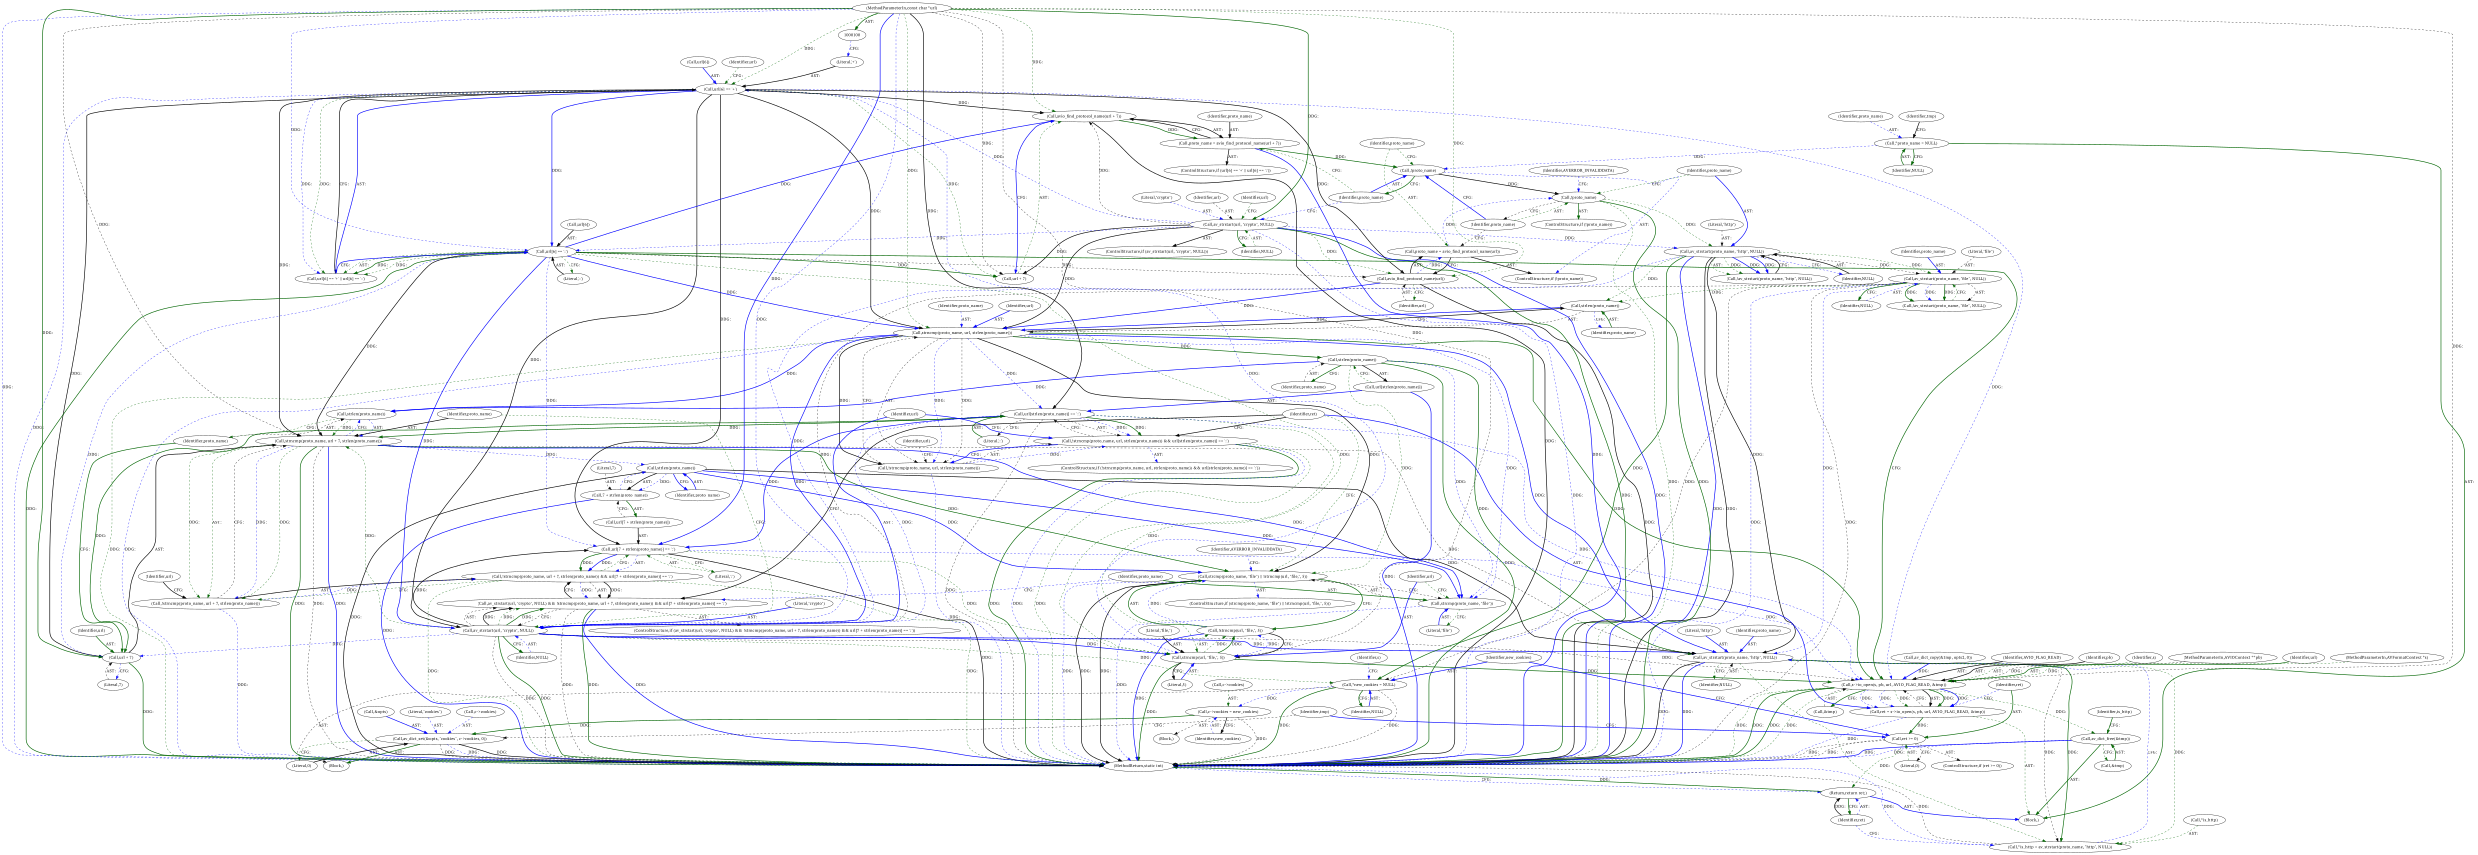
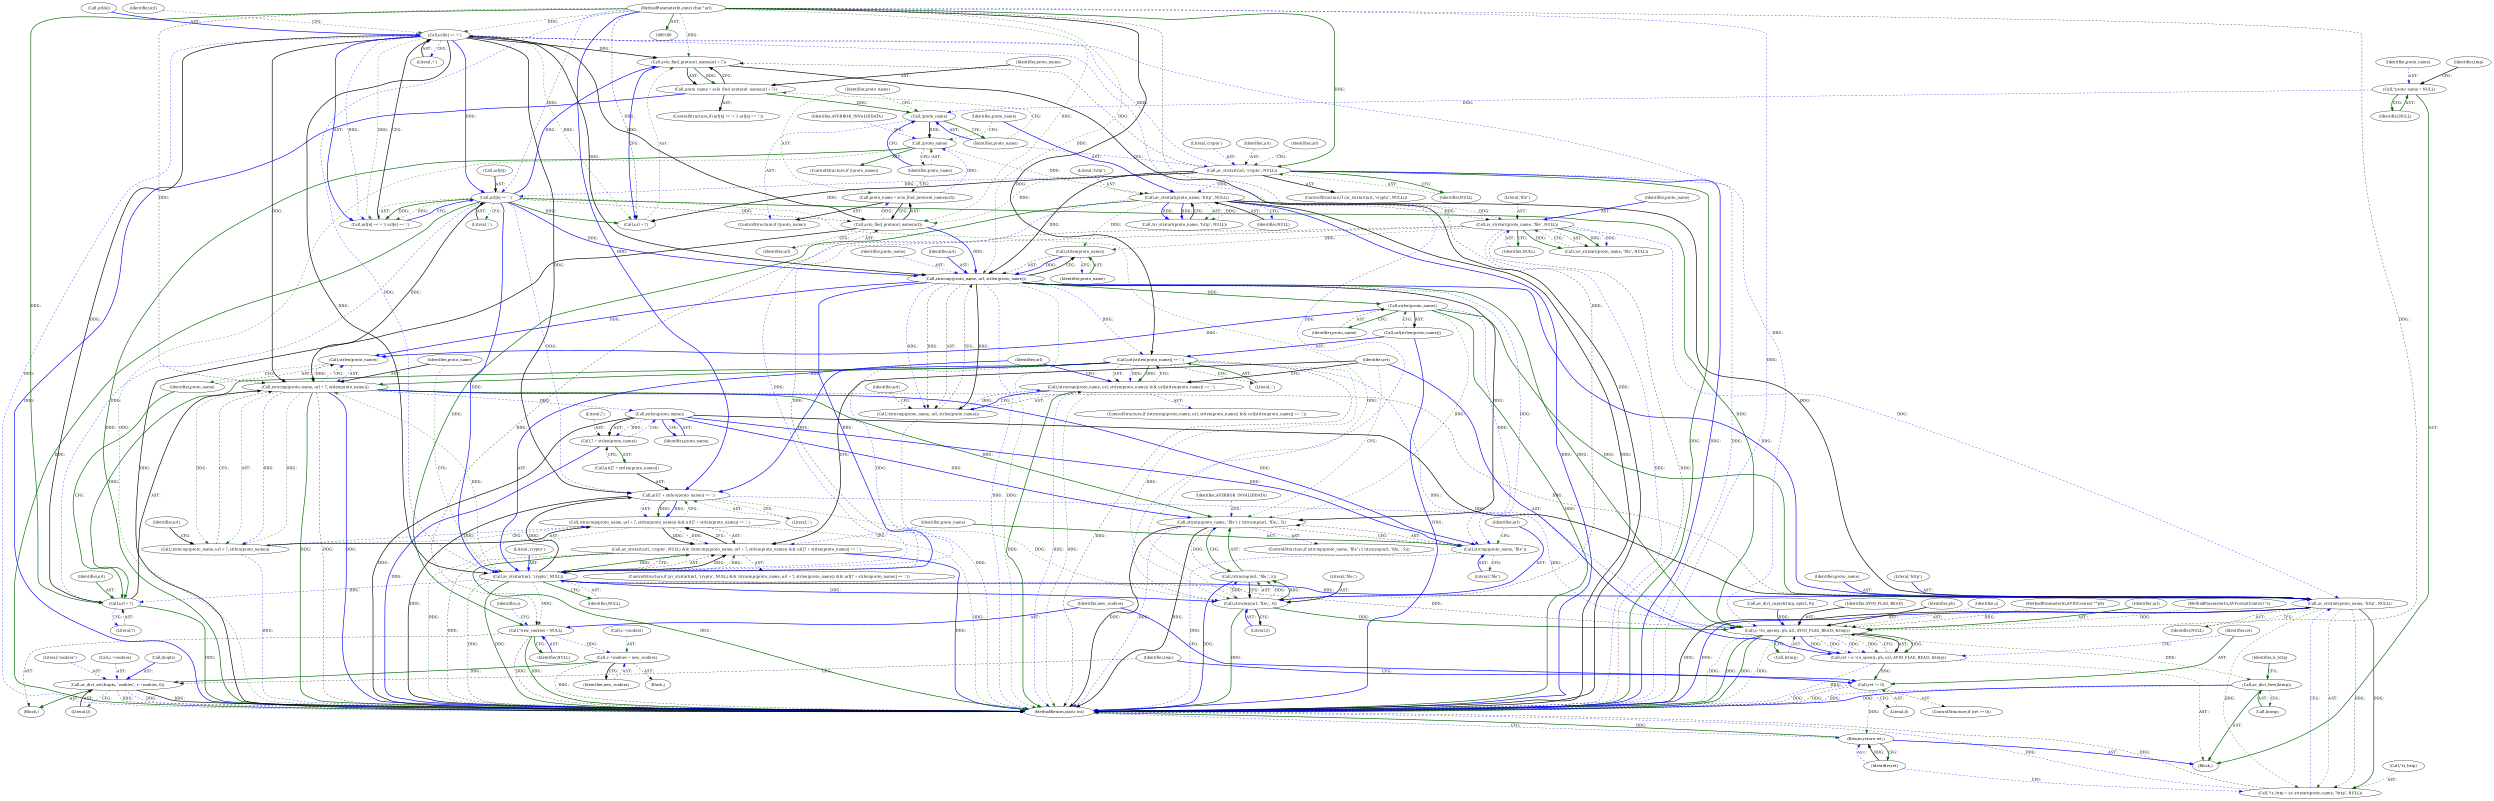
(850, 47) -> (437, 47)
(1897, 468) -> (1743, 414)
